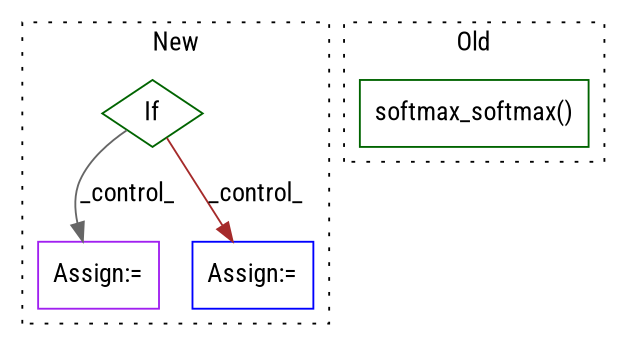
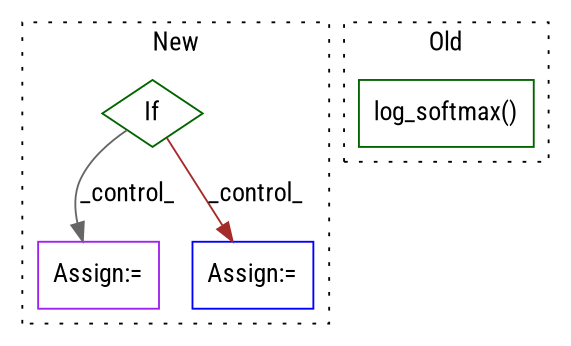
(474, 113) -> (446, 113)
